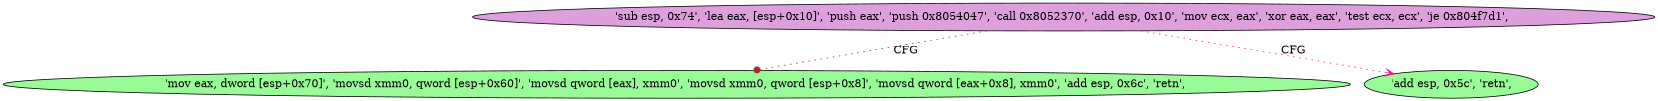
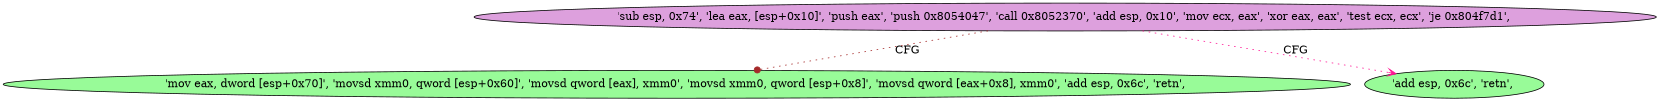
(1451, 84) -> (1454, 84)
